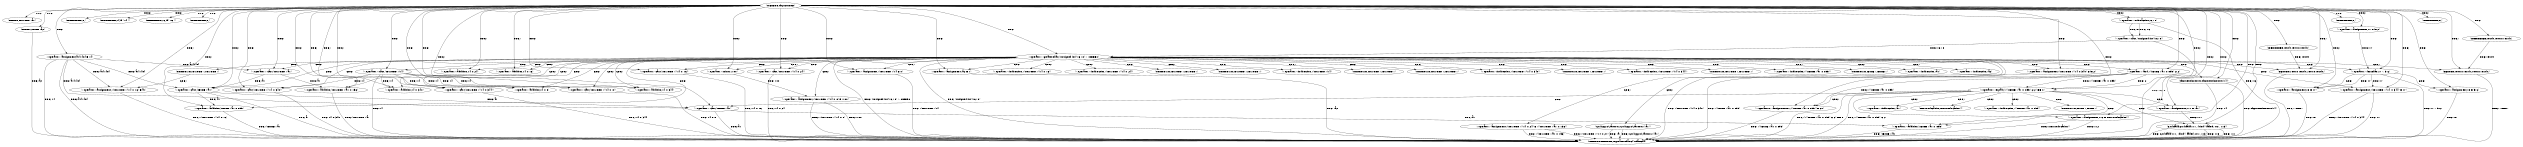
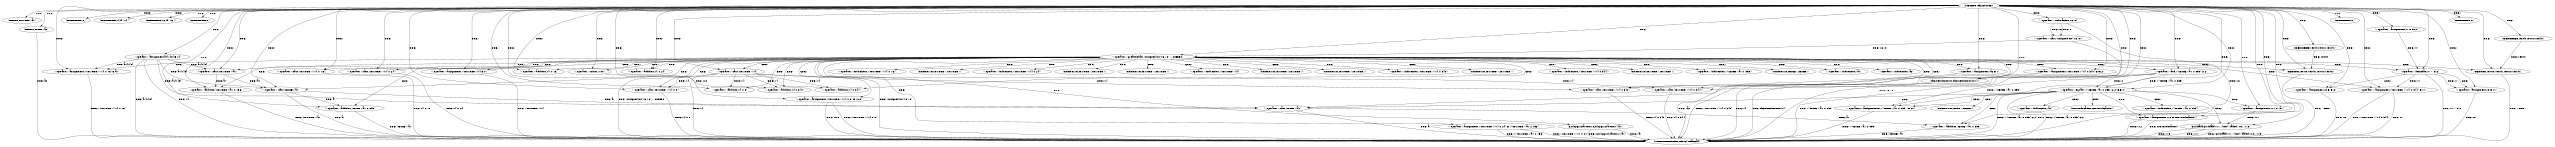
(166, 82) -> (604, 58)
(1617, 141) -> (1677, 141)
